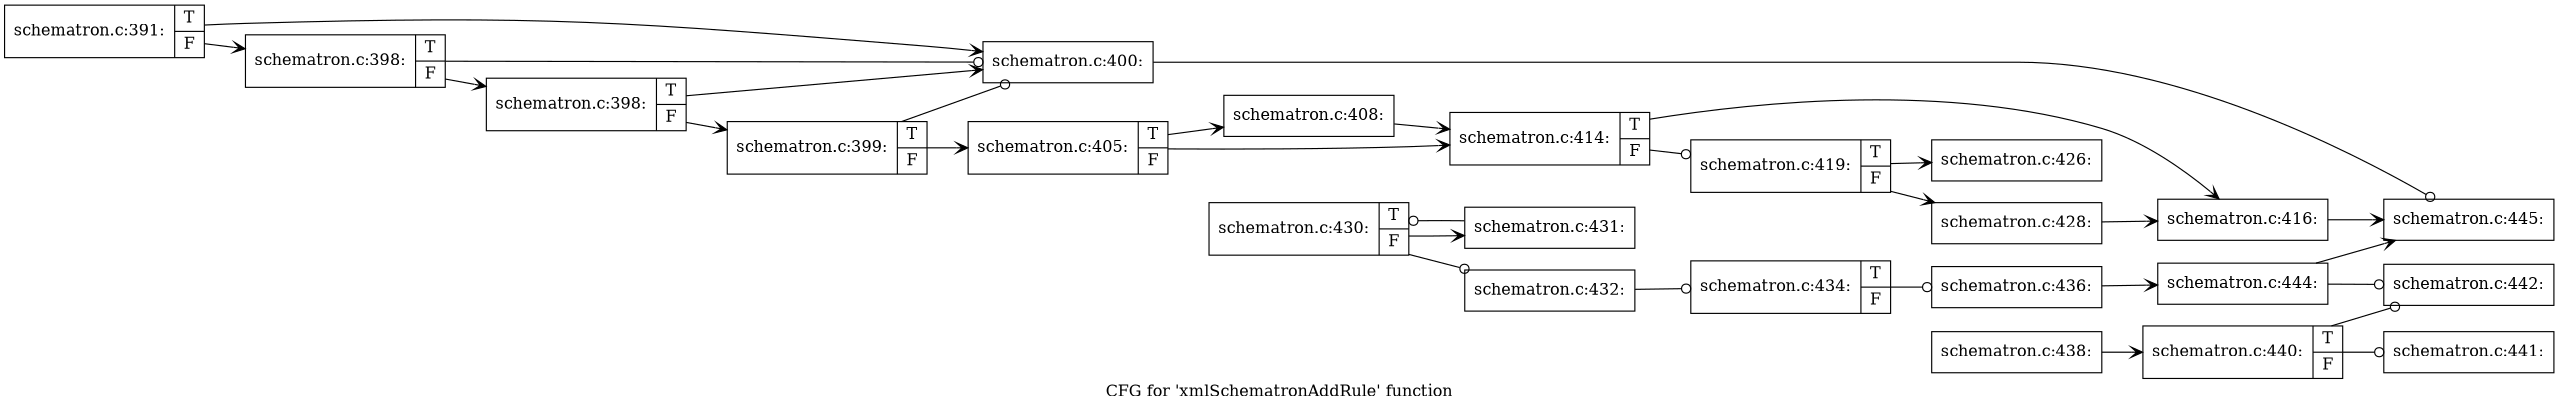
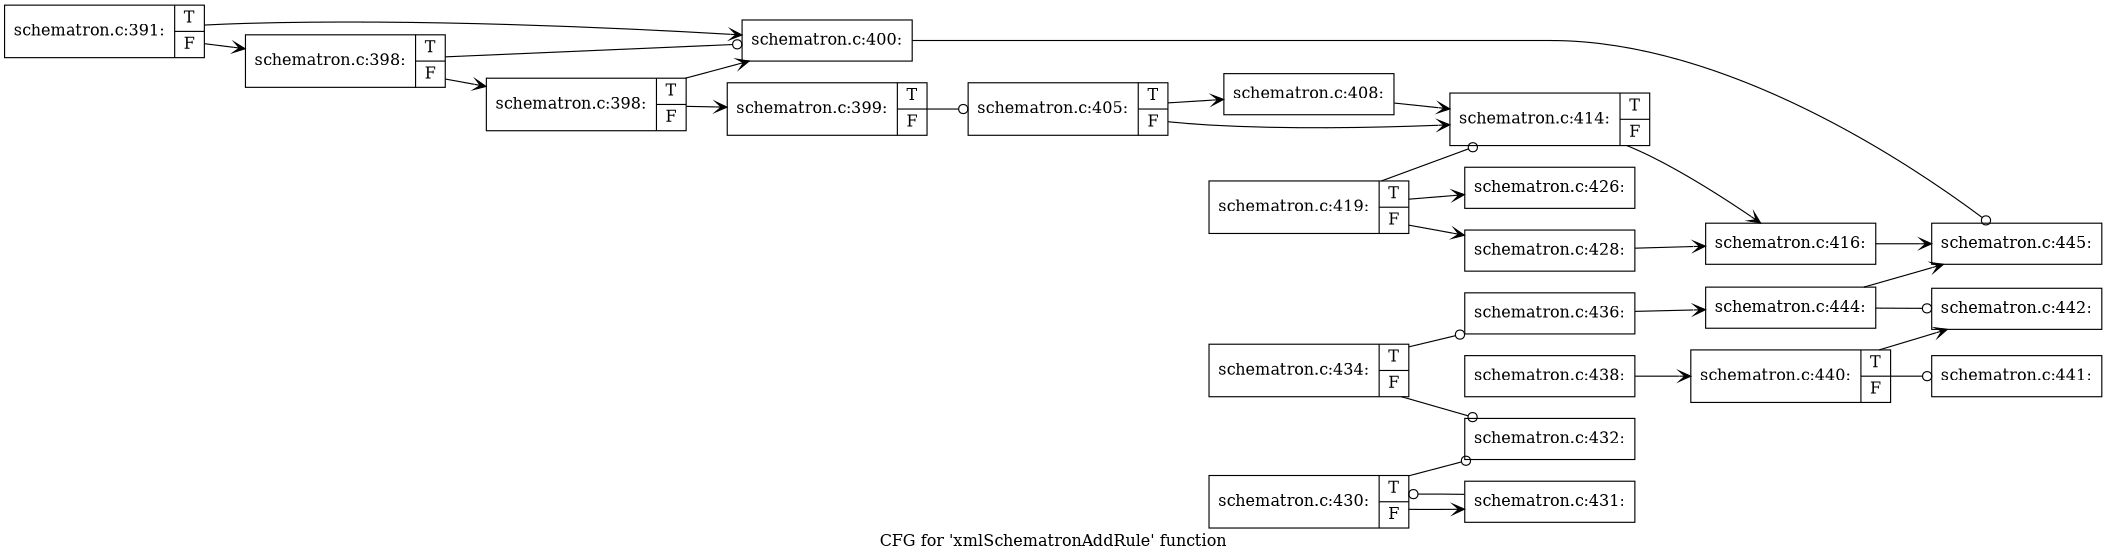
(951, 104) -> none
(942, 148) -> (943, 109)
(1666, 152) -> (1425, 165)
(1658, 289) -> (1435, 406)
(2361, 317) -> (1908, 341)
